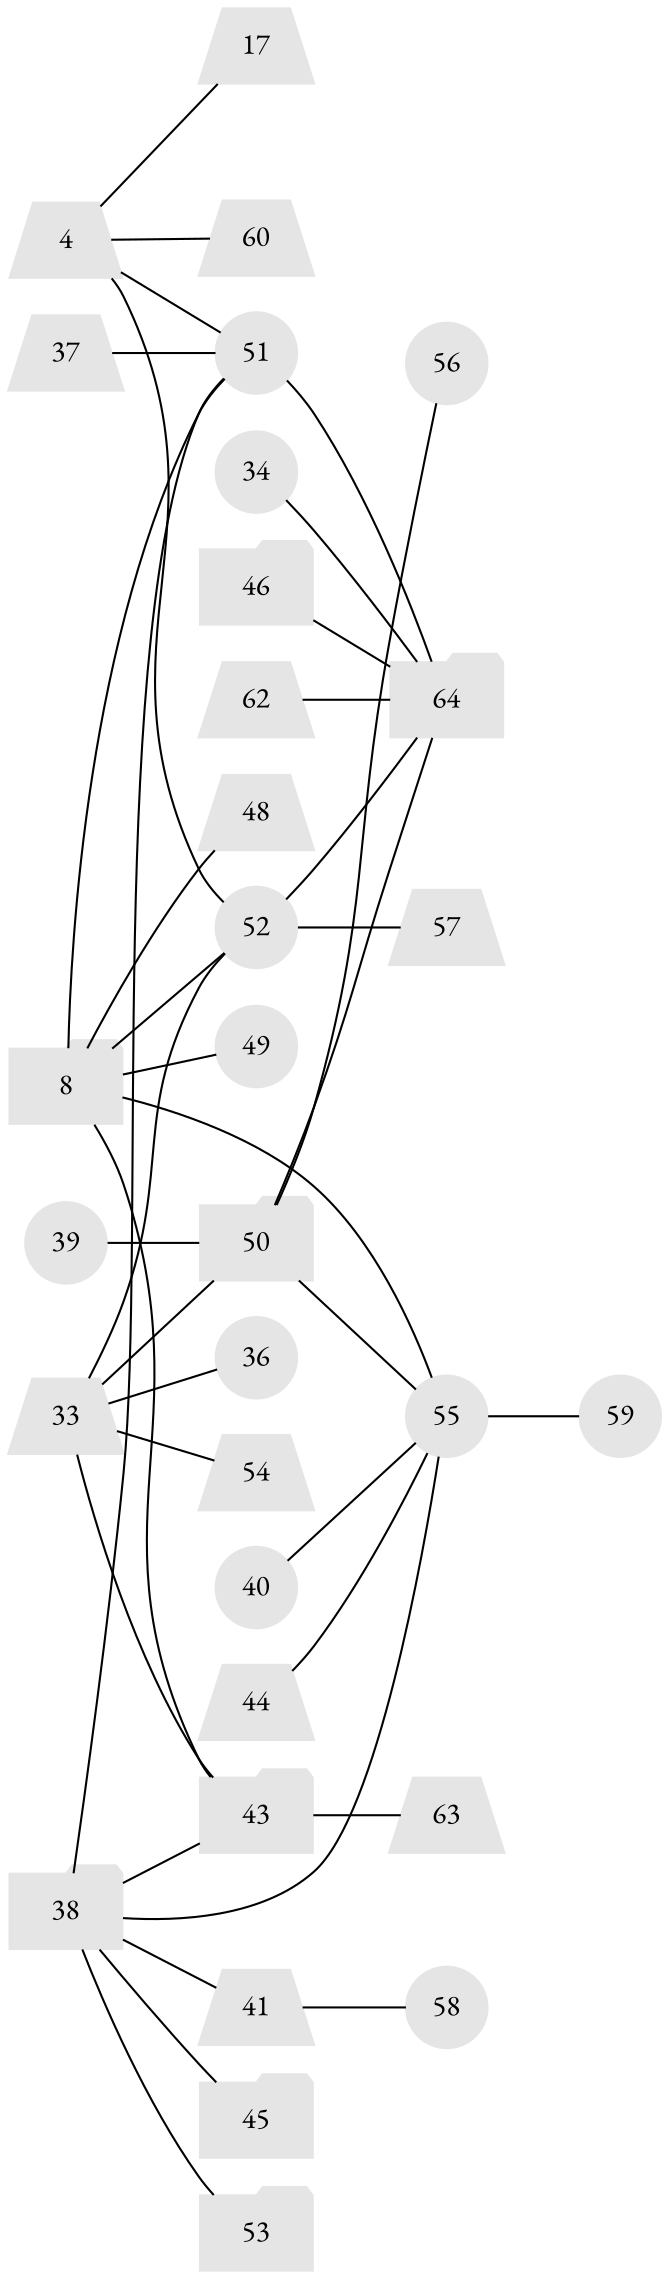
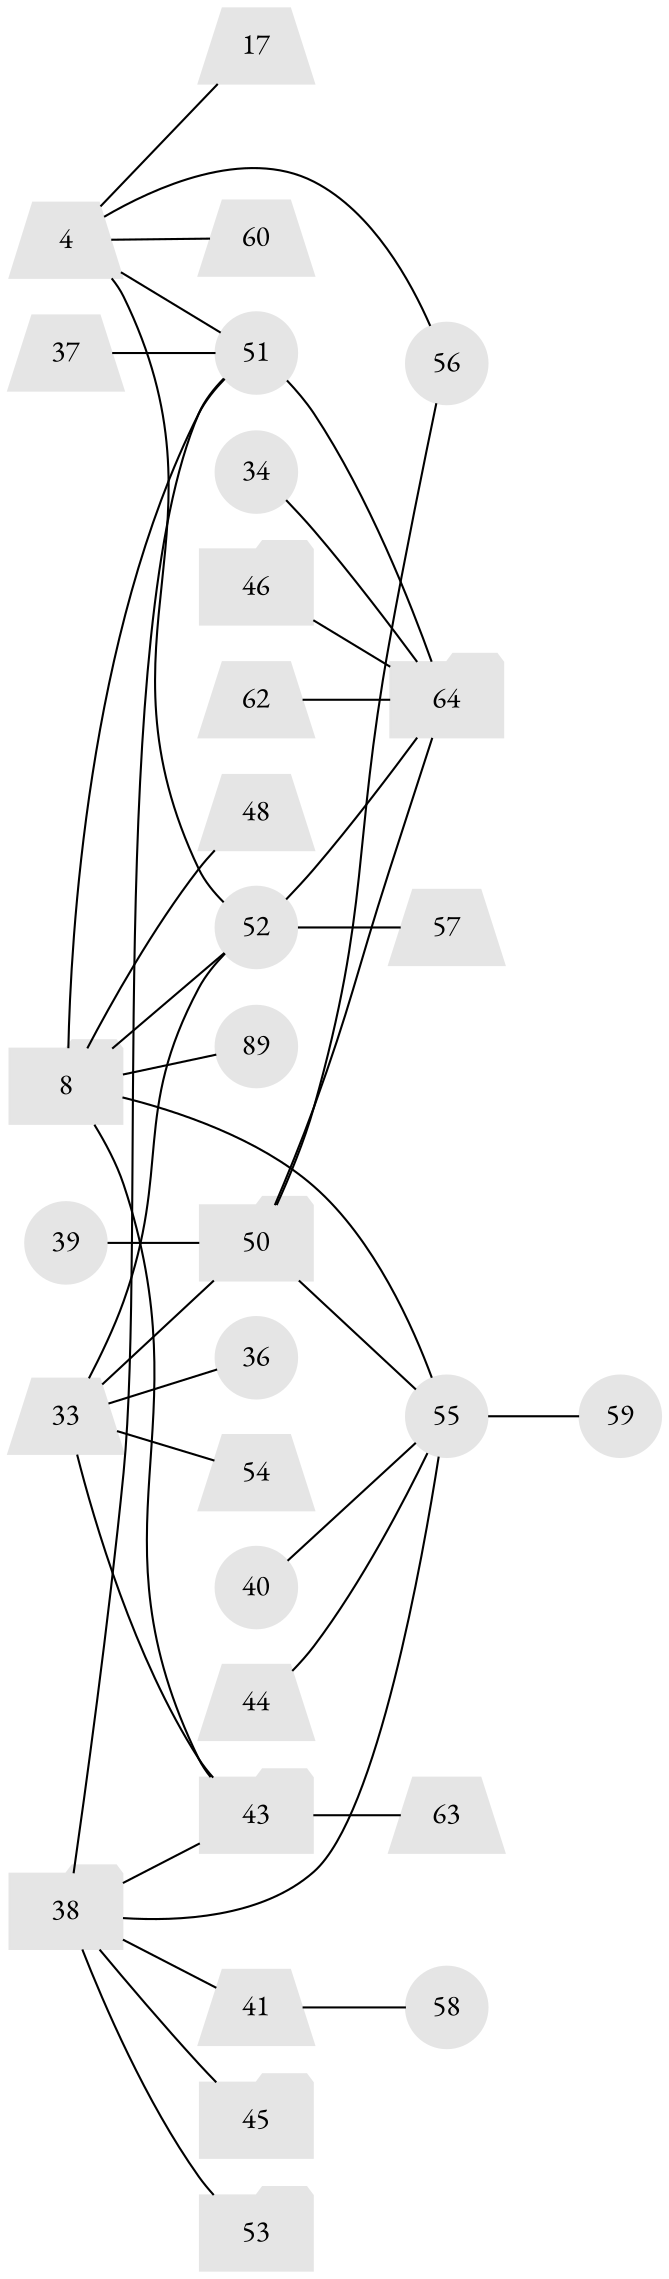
none -> (299, 176)
(256, 1047) -> (256, 1047)
